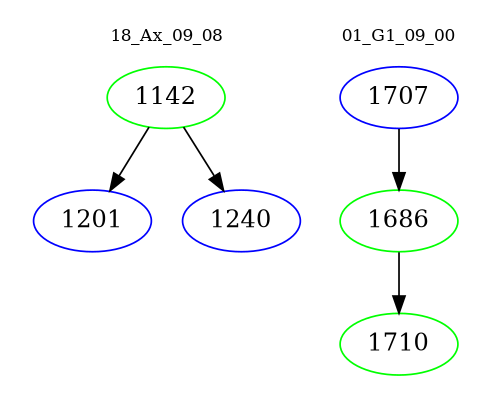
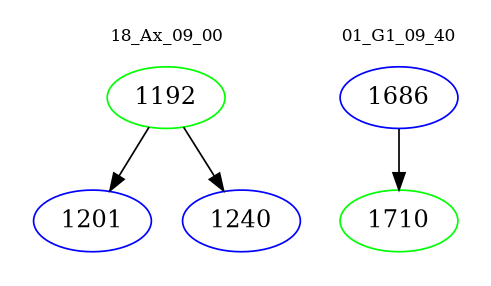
(167, 37) -> (167, 37)
(399, 37) -> (399, 37)
(166, 98) -> (166, 98)
(399, 98) -> none
(399, 221) -> (399, 98)
